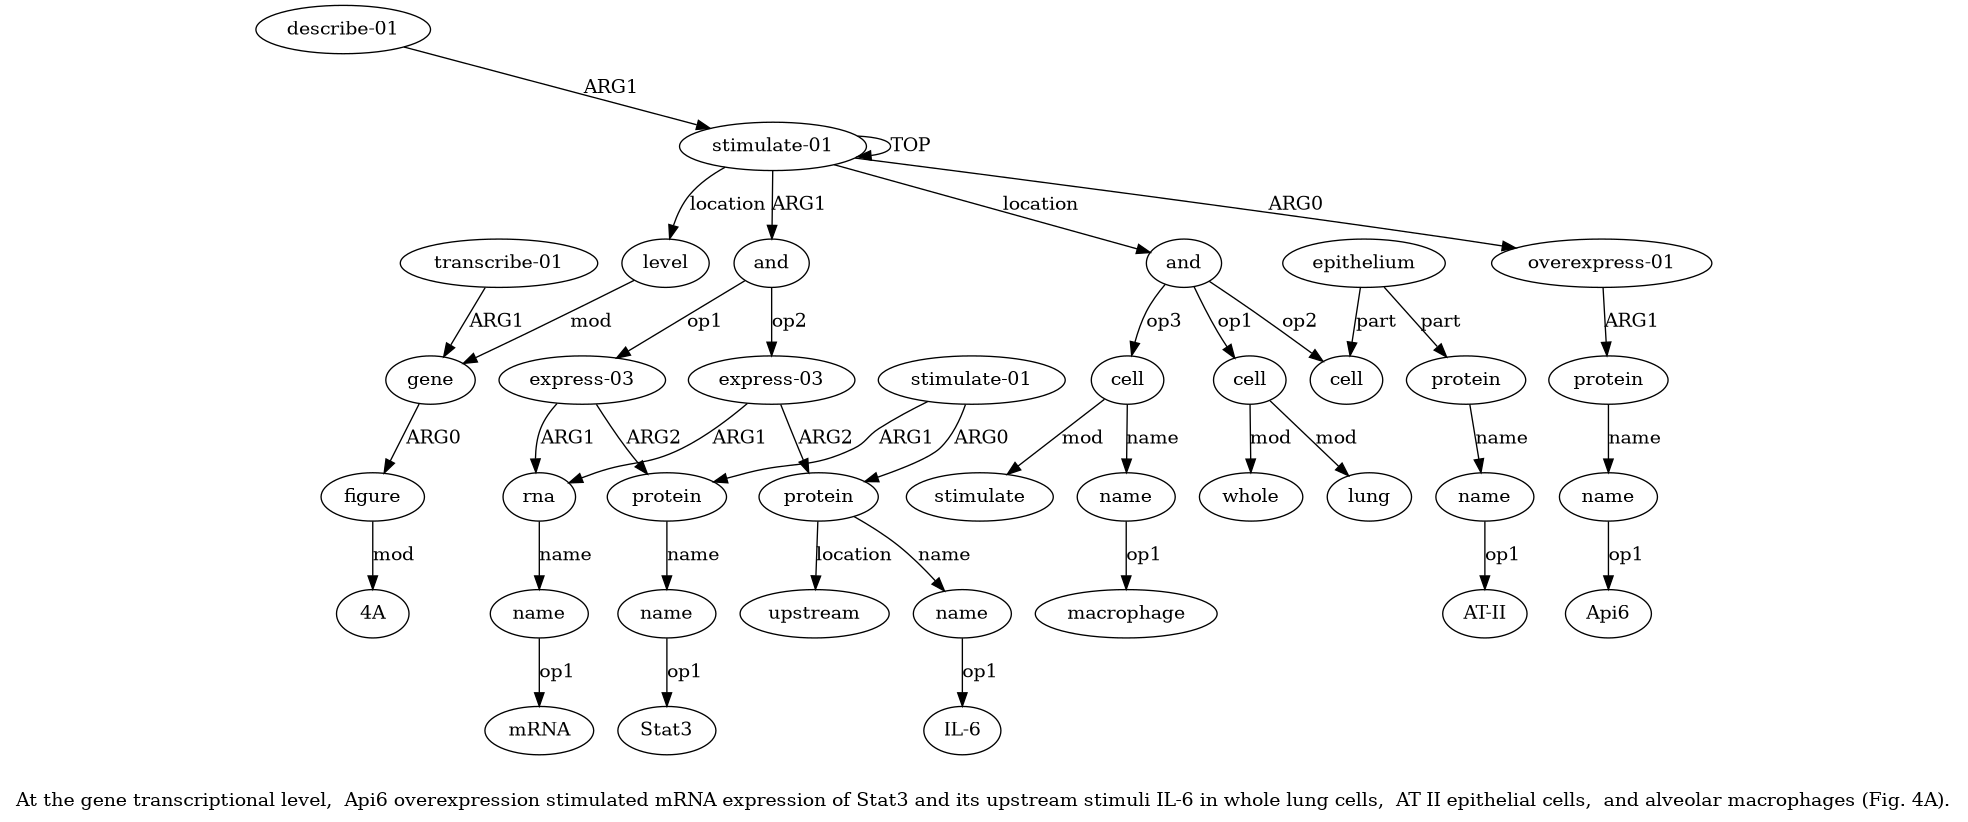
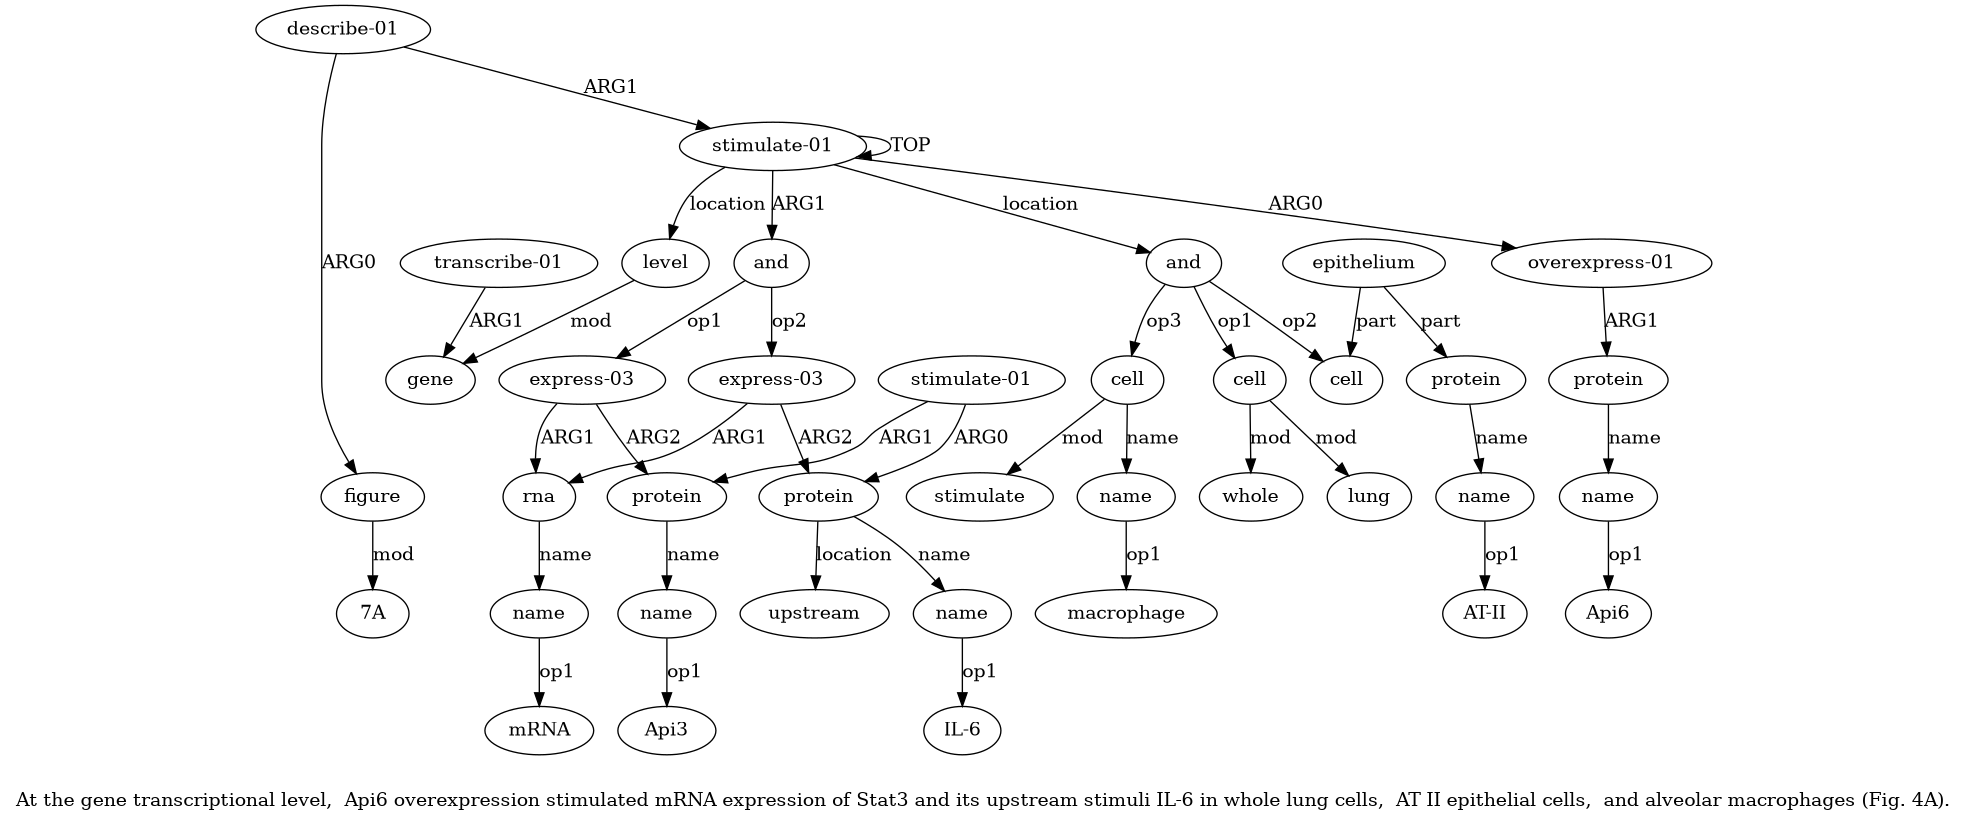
(405, 432) -> (322, 260)
(373, 614) -> (373, 614)
(667, 731) -> (667, 731)
